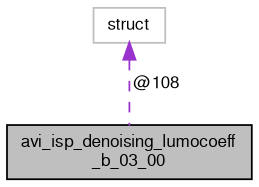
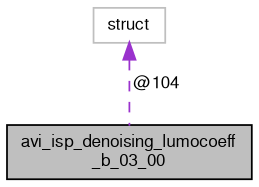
(155, 84) -> (155, 84)
